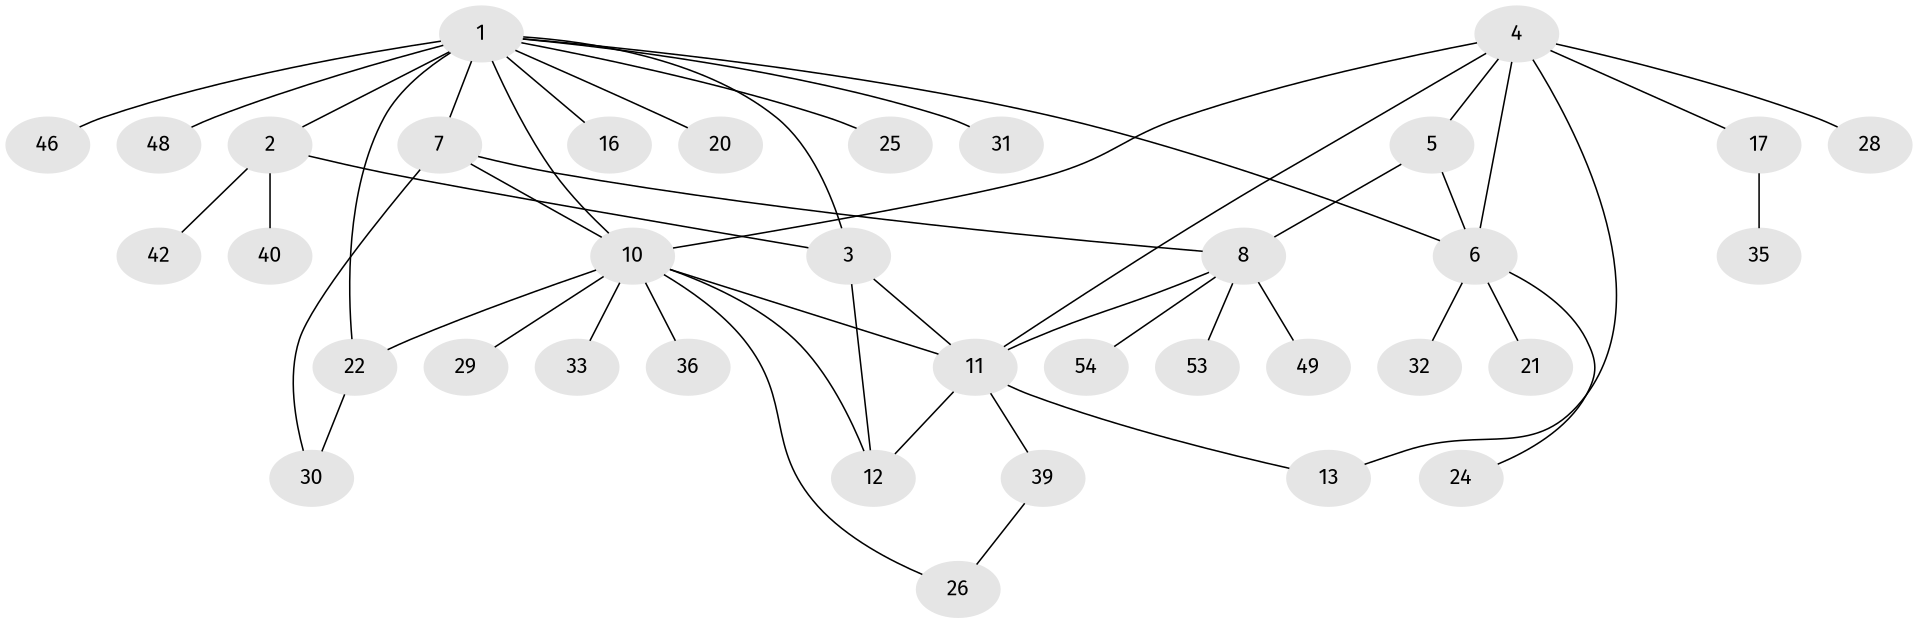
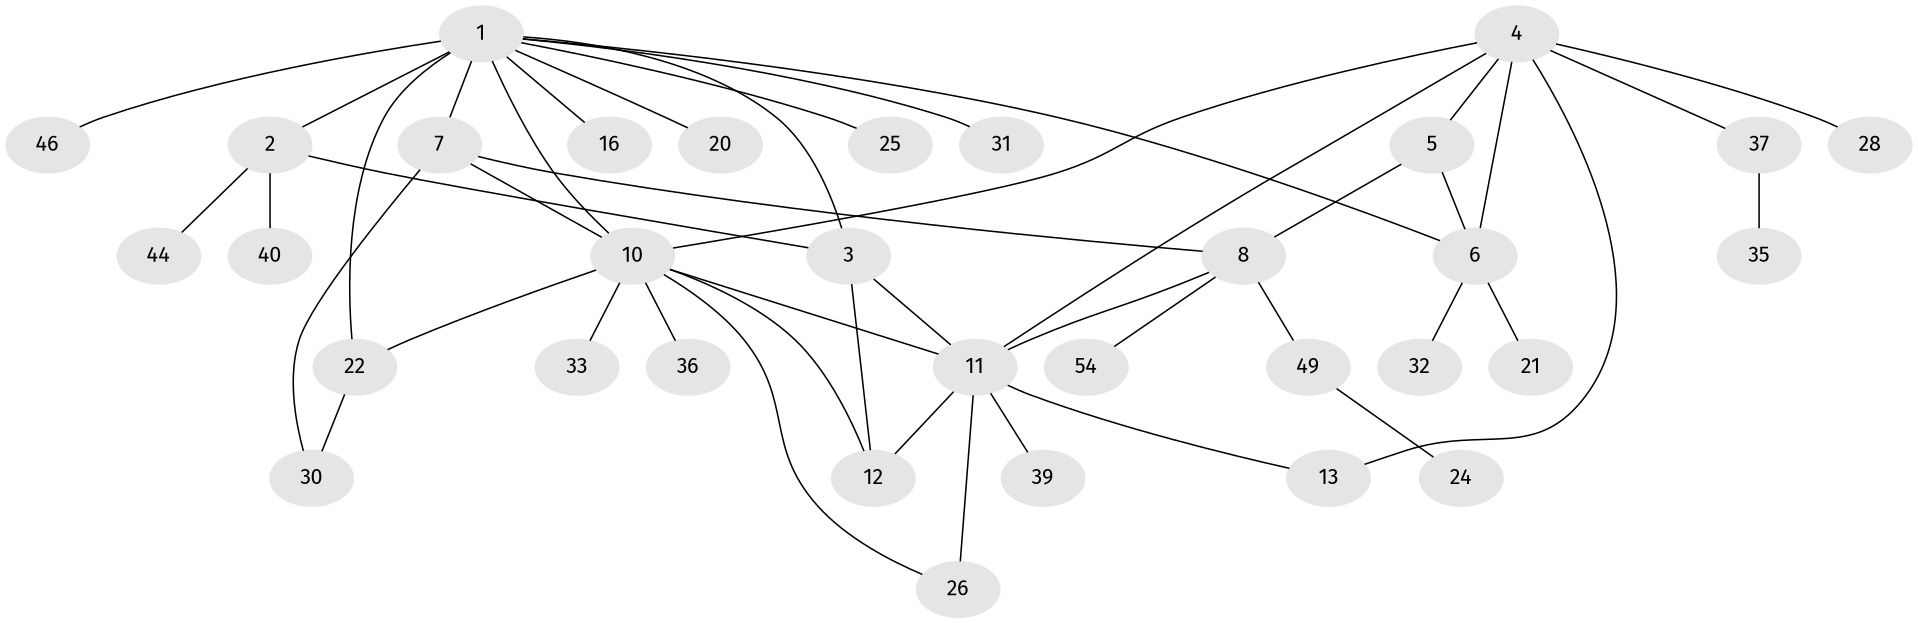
(159, 145) -> none
(1759, 145) -> (1759, 145)
(159, 256) -> (159, 256)
(1594, 359) -> (1385, 423)
(466, 367) -> none
(1197, 367) -> none
(1001, 534) -> (967, 478)
